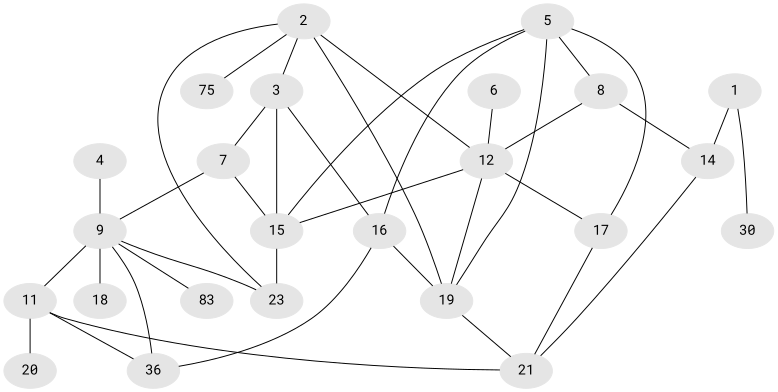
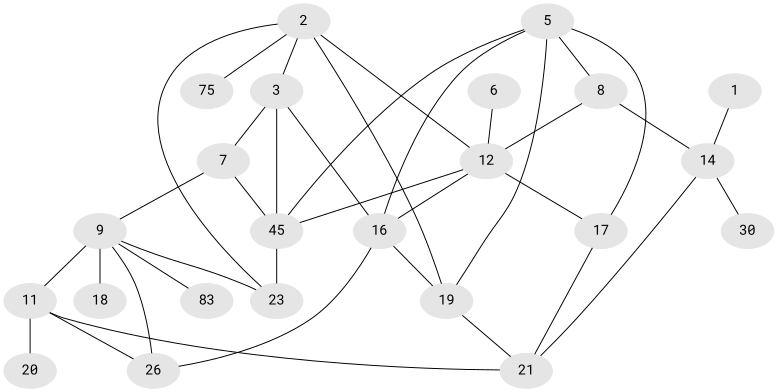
(100, 161) -> none
(744, 161) -> (728, 196)
(277, 231) -> (277, 231)
(466, 231) -> (433, 196)
(153, 371) -> (153, 371)
